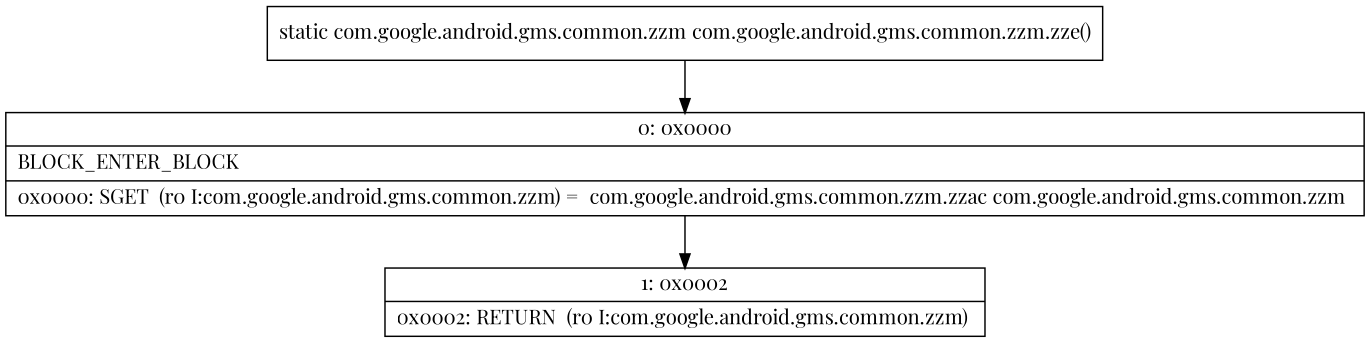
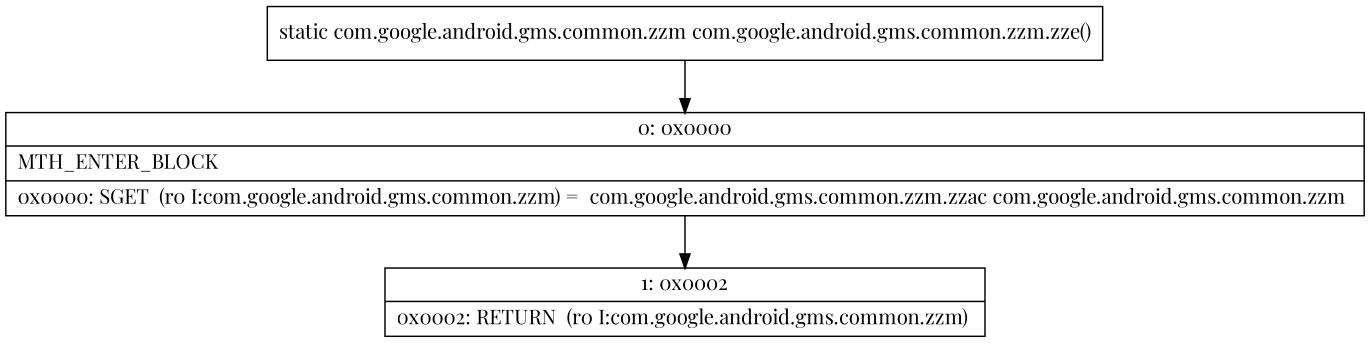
(129, 163) -> (118, 163)
